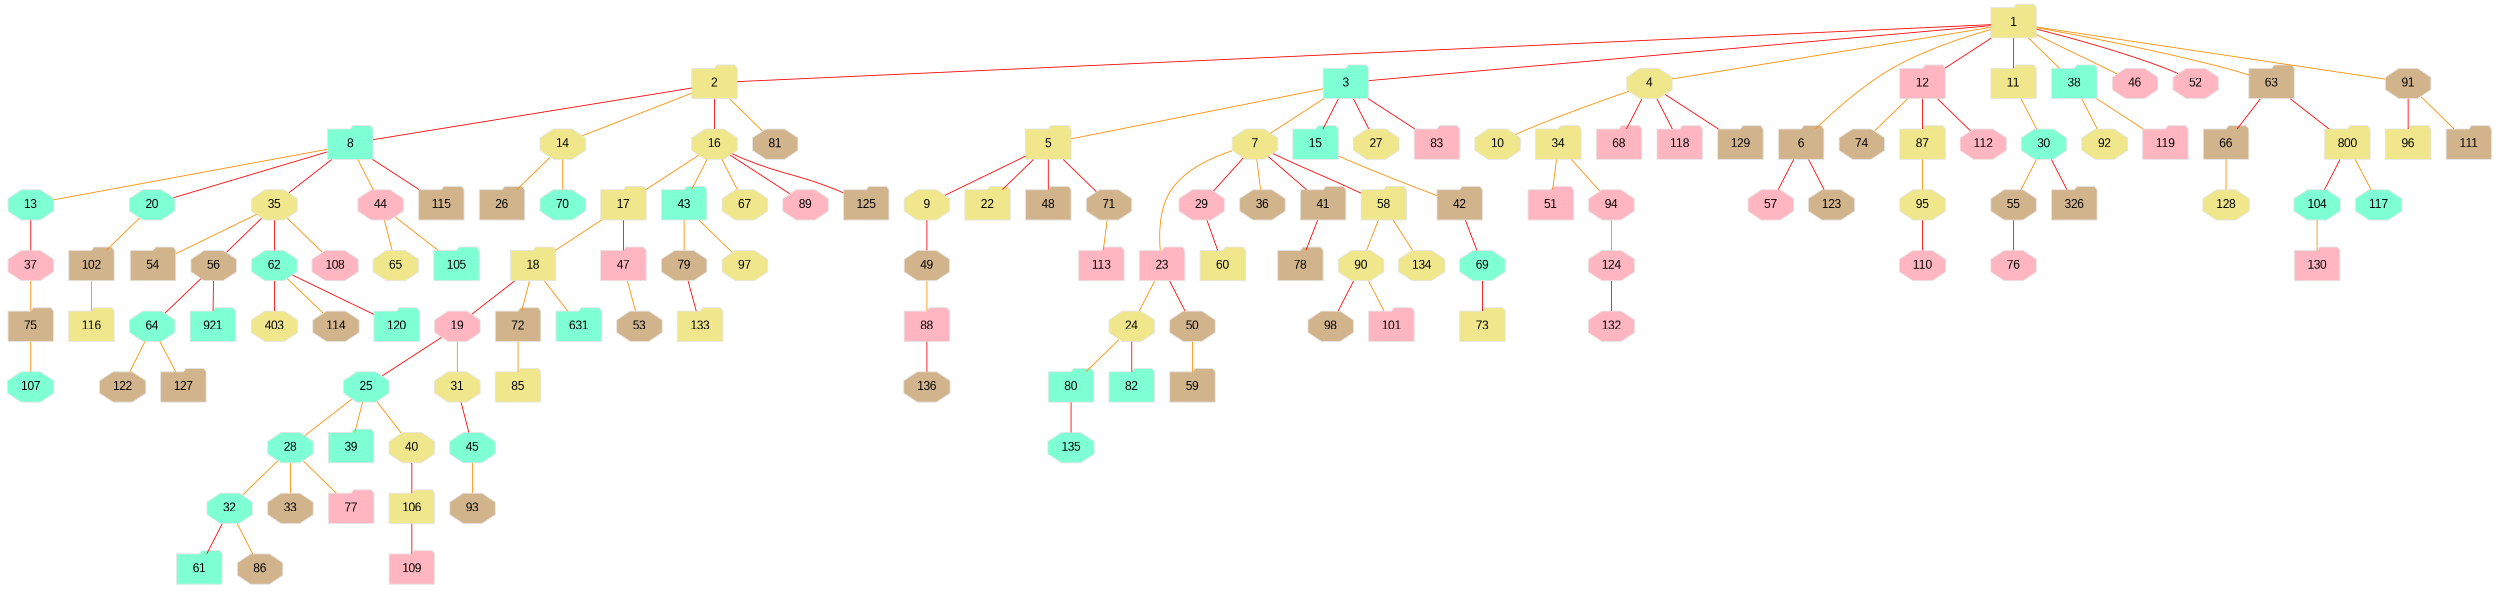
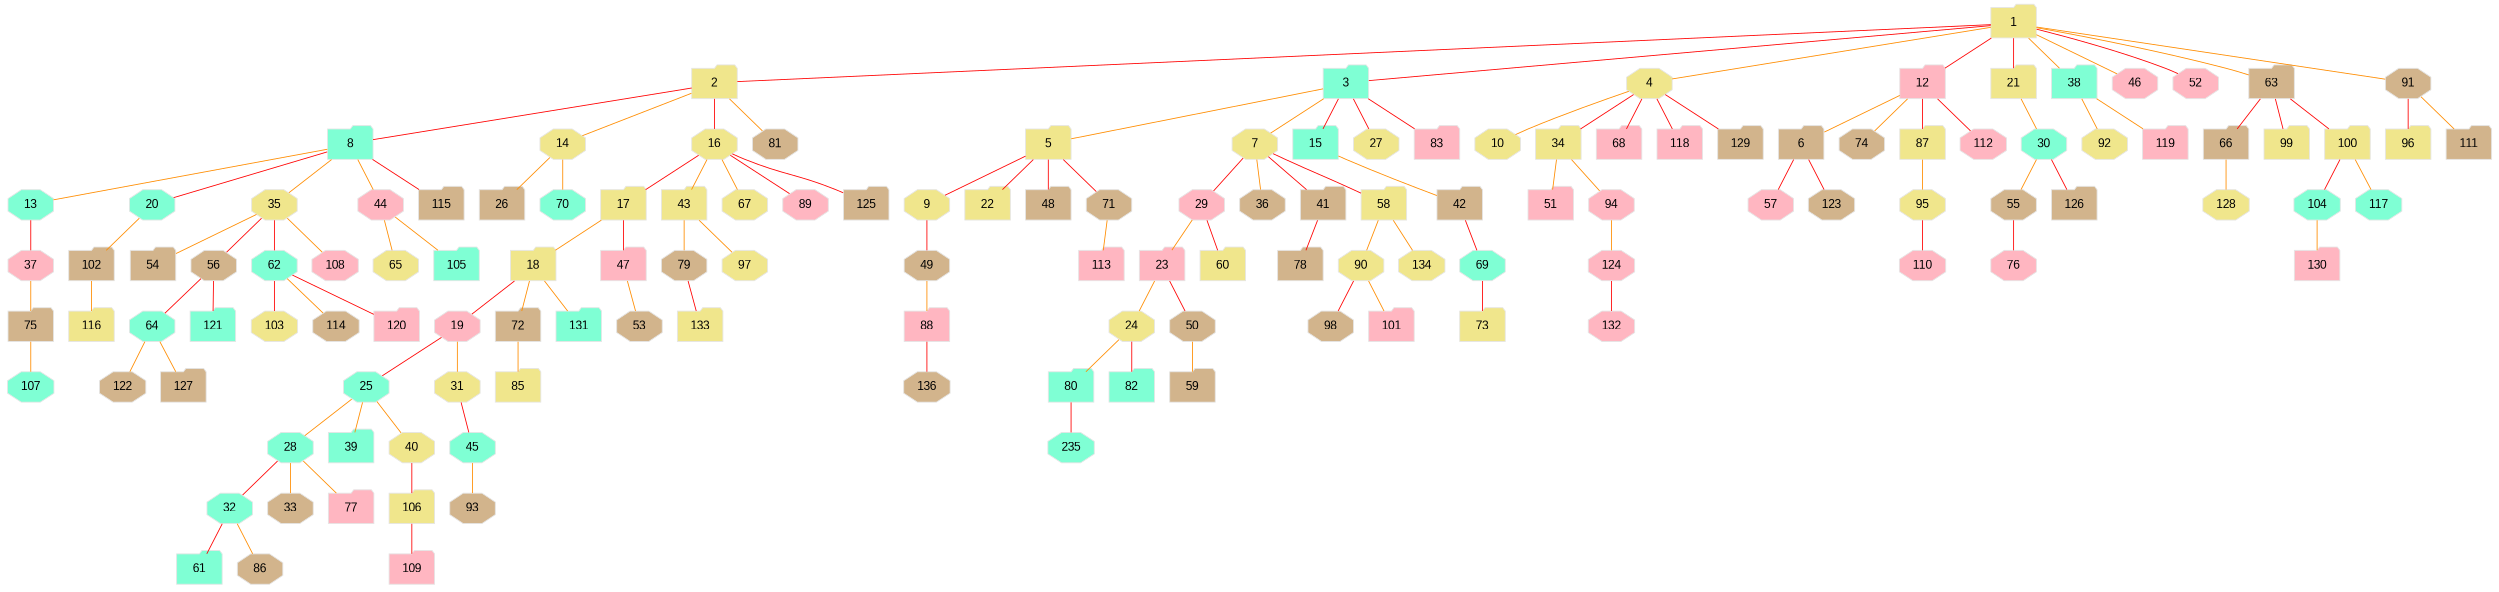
(1896, 66) -> (1862, 114)
(2014, 83) -> (2014, 83)
none -> (1607, 112)
none -> (2287, 144)
(2347, 144) -> (2347, 144)
(672, 172) -> (672, 172)
(310, 176) -> (310, 176)
(1175, 186) -> (1182, 235)
(684, 205) -> (684, 205)
(2074, 205) -> (2074, 205)
(213, 326) -> (213, 326)
(274, 326) -> (274, 326)
(397, 326) -> (397, 326)
(579, 326) -> (579, 326)
(1071, 448) -> (1071, 448)
(260, 478) -> (260, 478)
